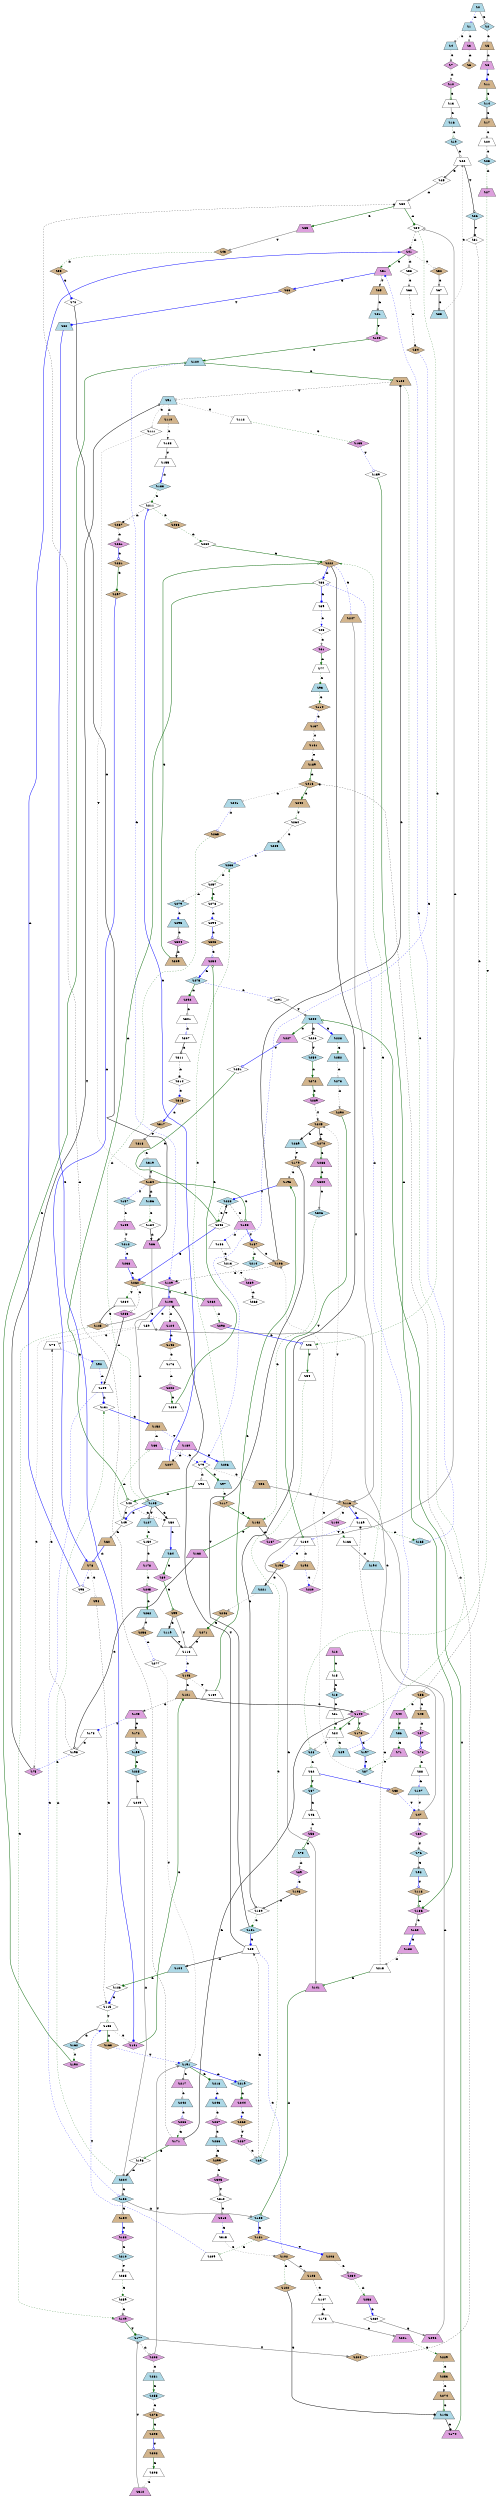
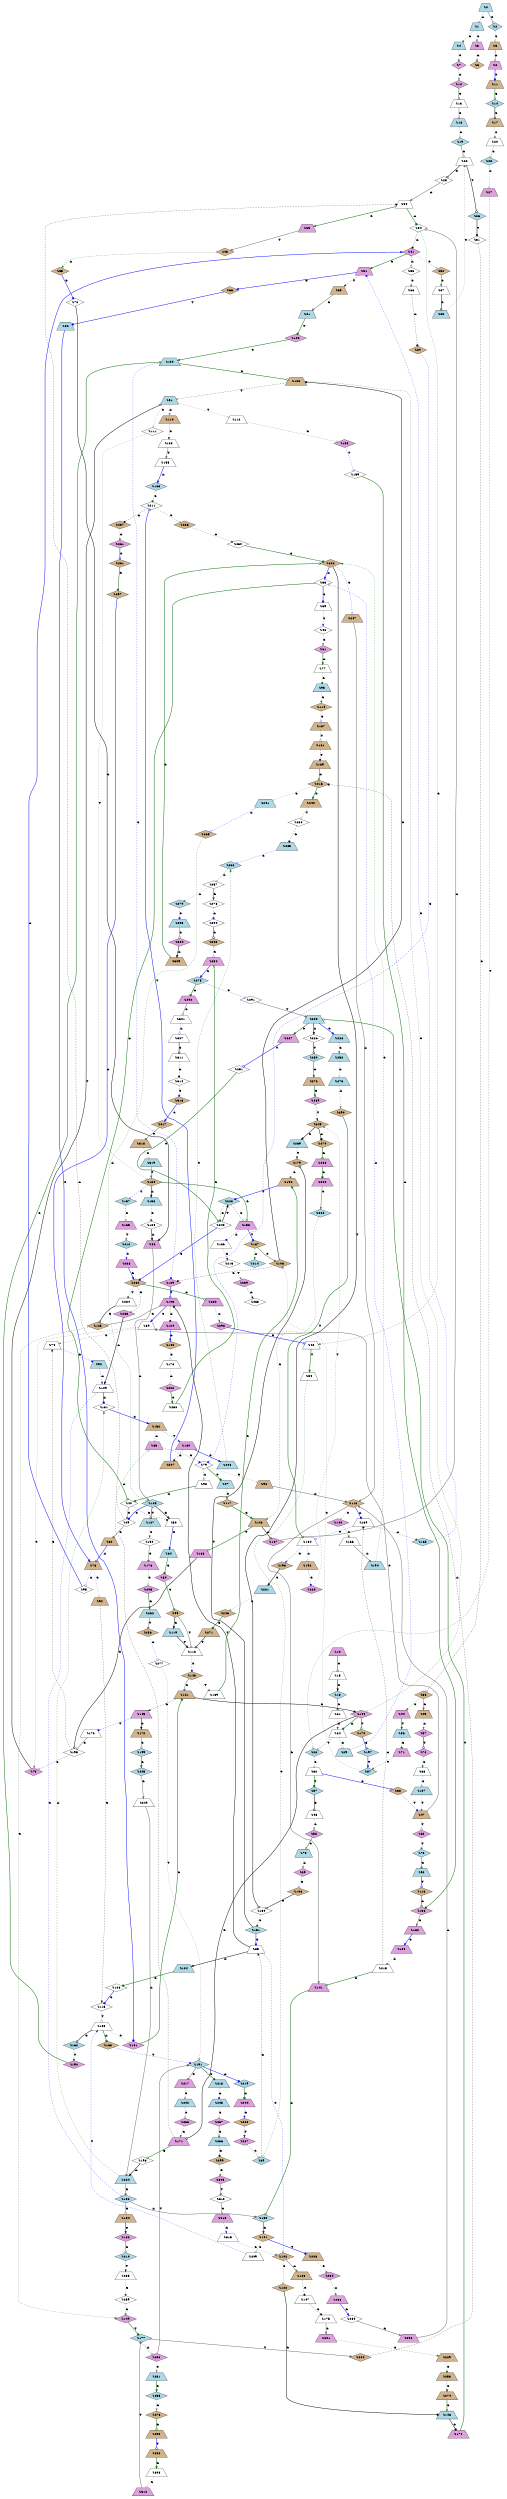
(163, 981) -> (157, 981)
